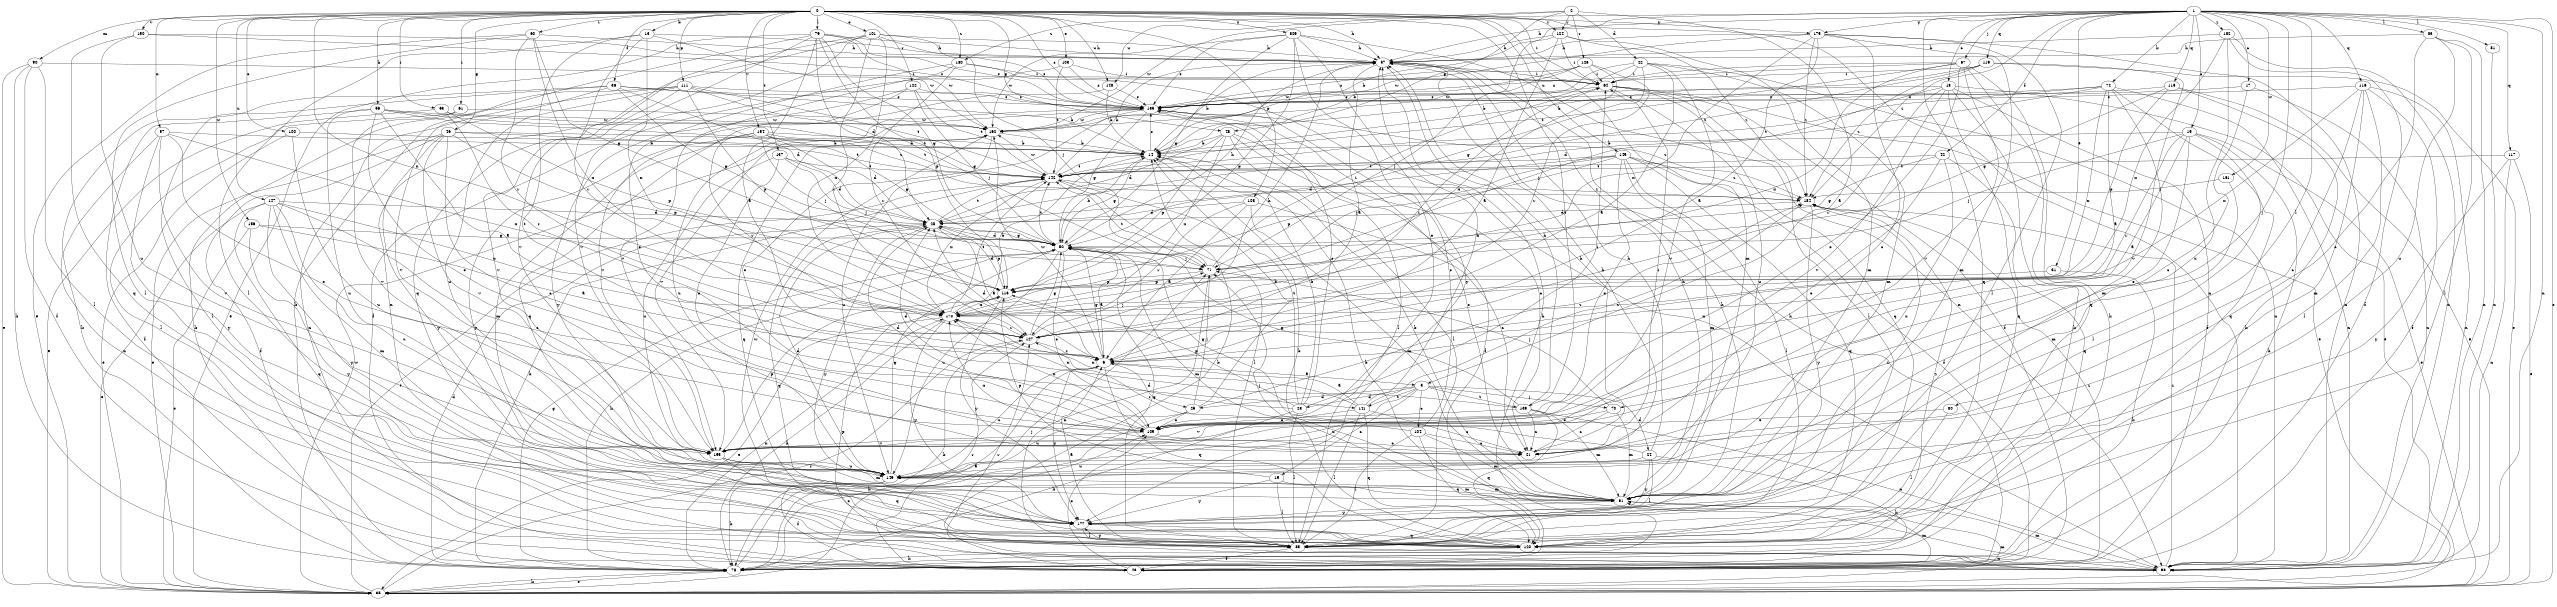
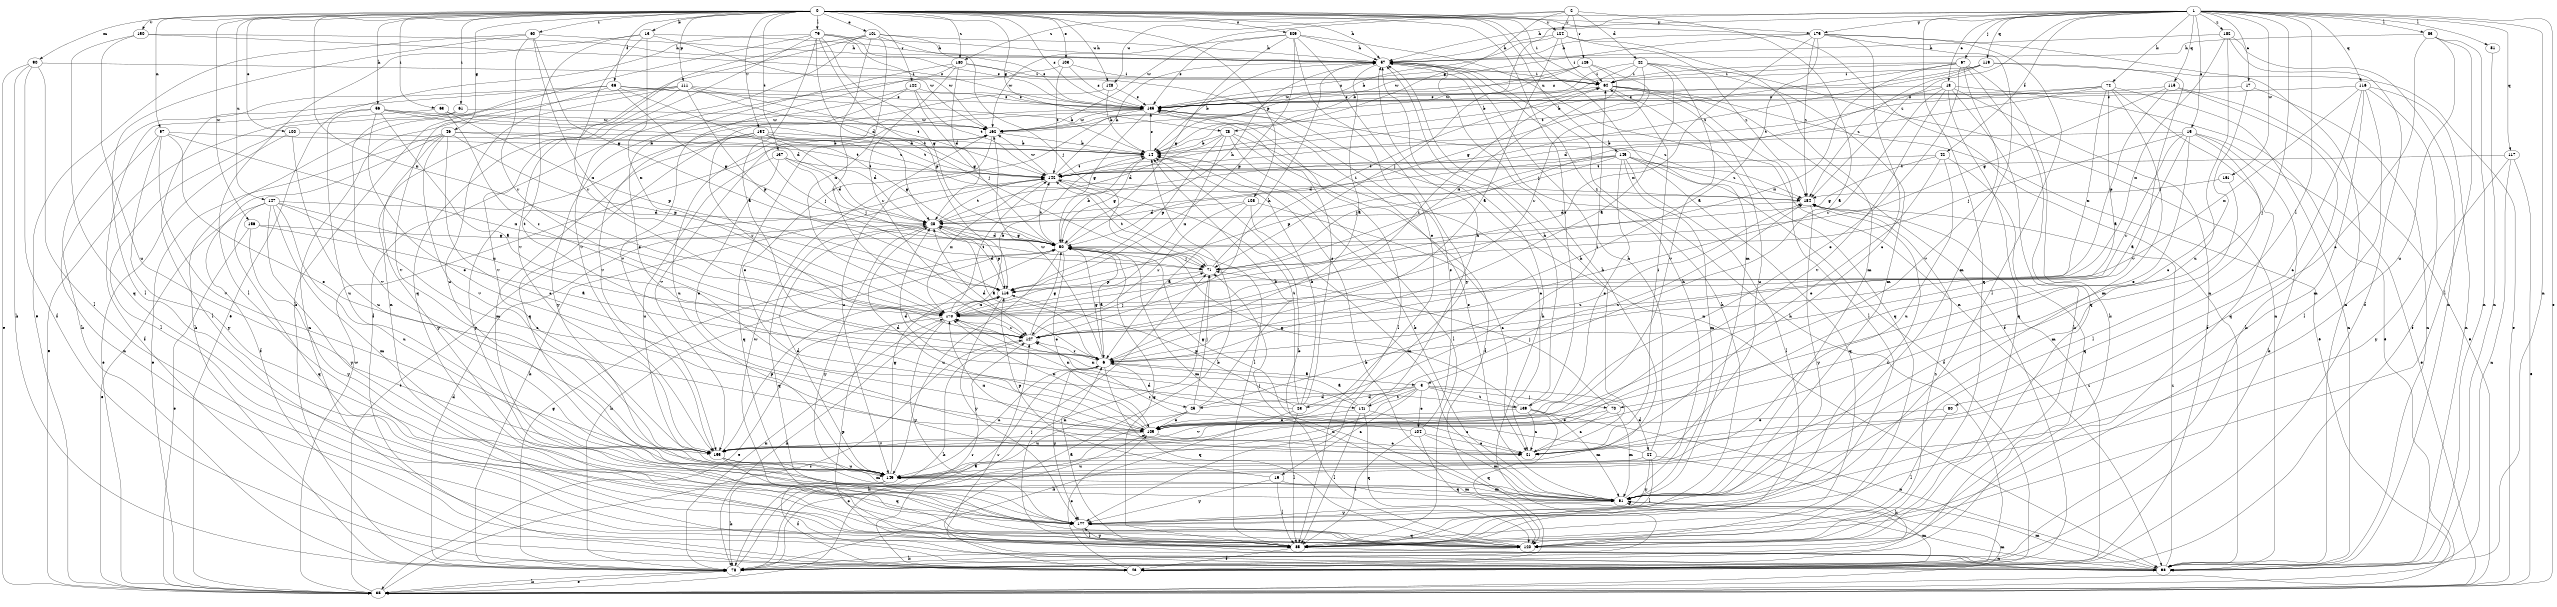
none -> (970, 154)
(2054, 270) -> none
(1064, 352) -> (1069, 350)
